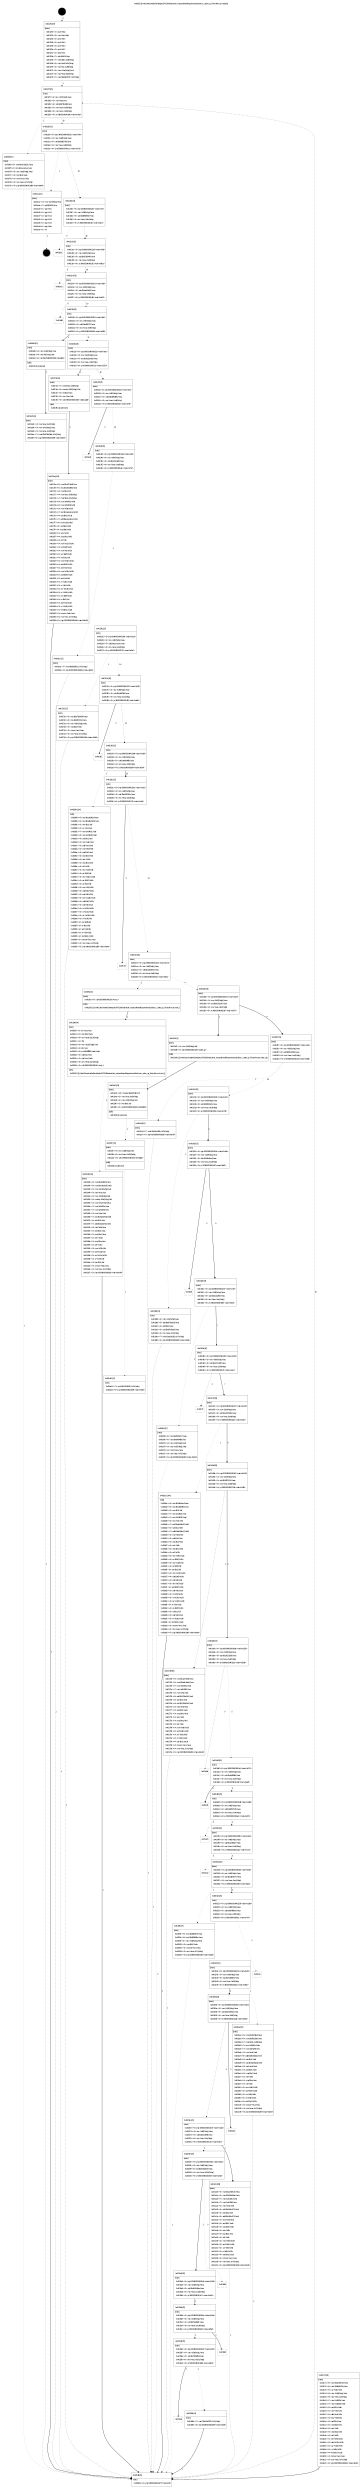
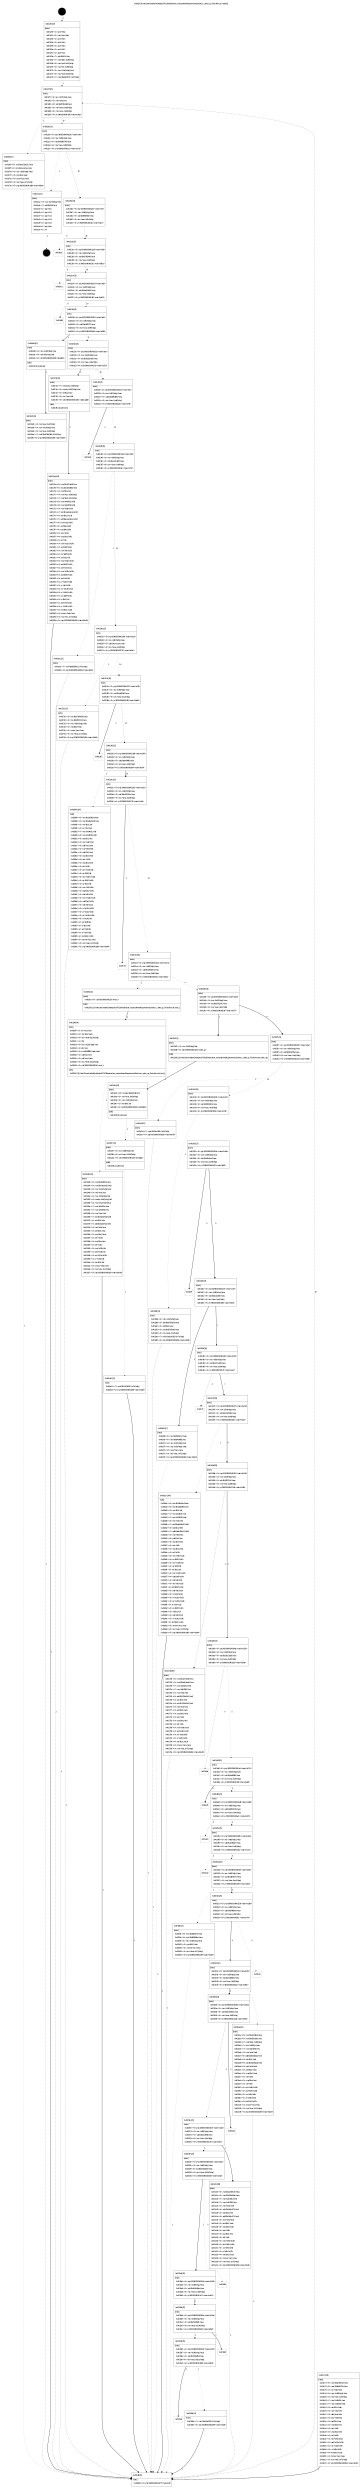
none -> (115, 548)
(208, 1127) -> none
(189, 1364) -> (189, 1364)
none -> (133, 1933)
none -> (231, 1940)
